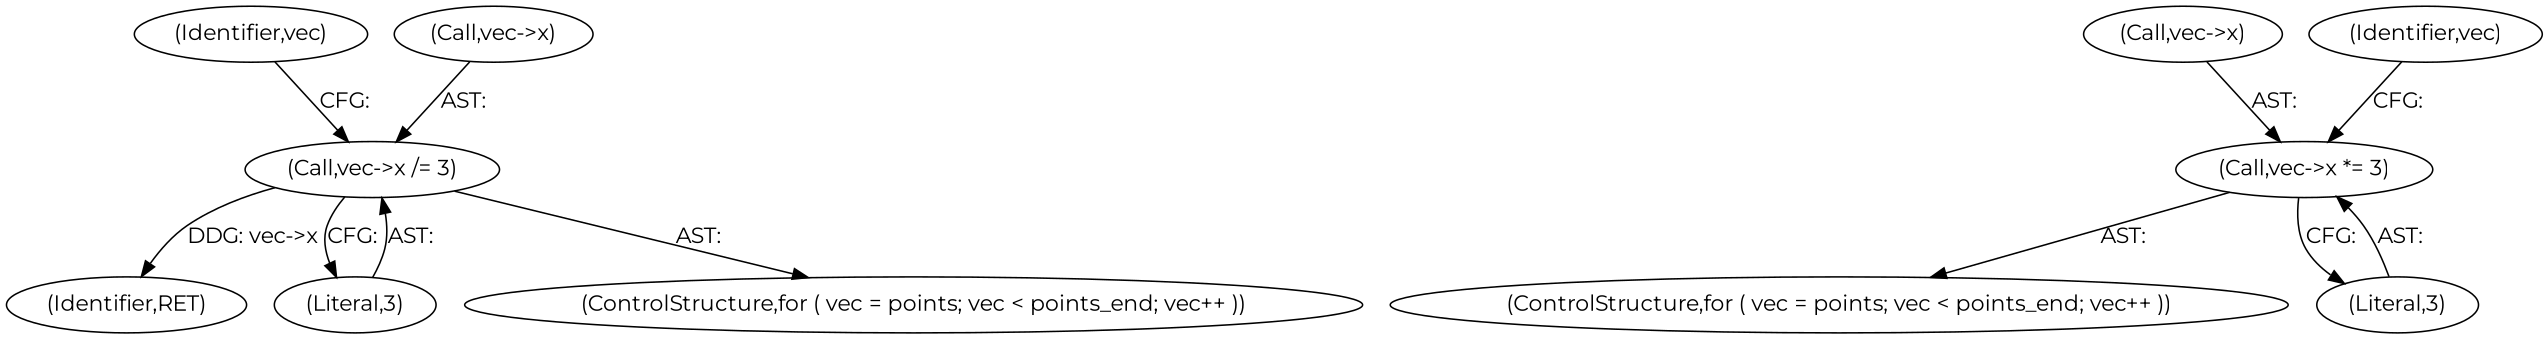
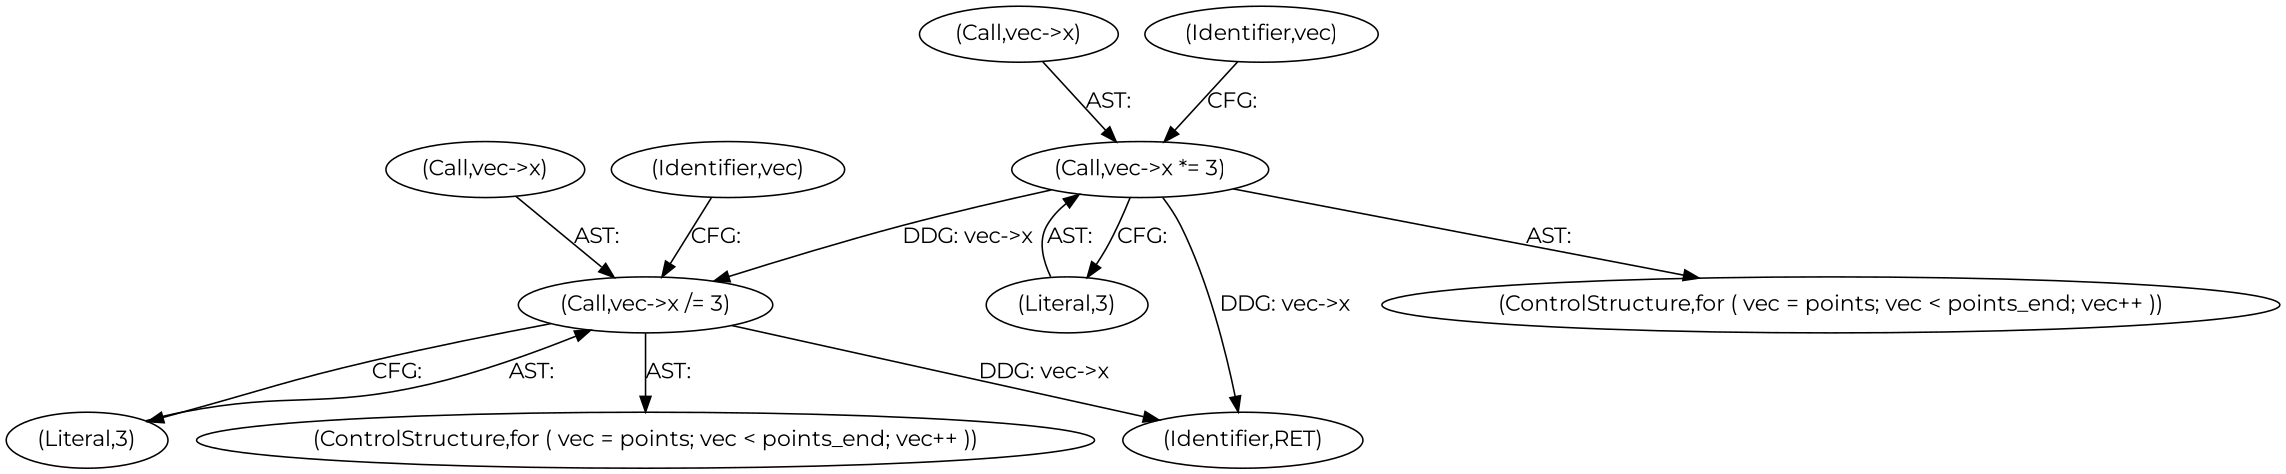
none -> (889, 229)
none -> (1208, 293)
